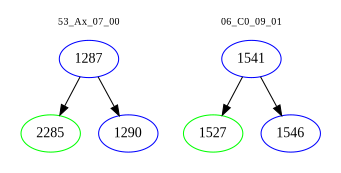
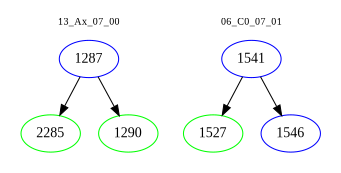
(90, 22) -> (90, 22)
(252, 22) -> (252, 22)
(128, 133) -> (128, 133)
